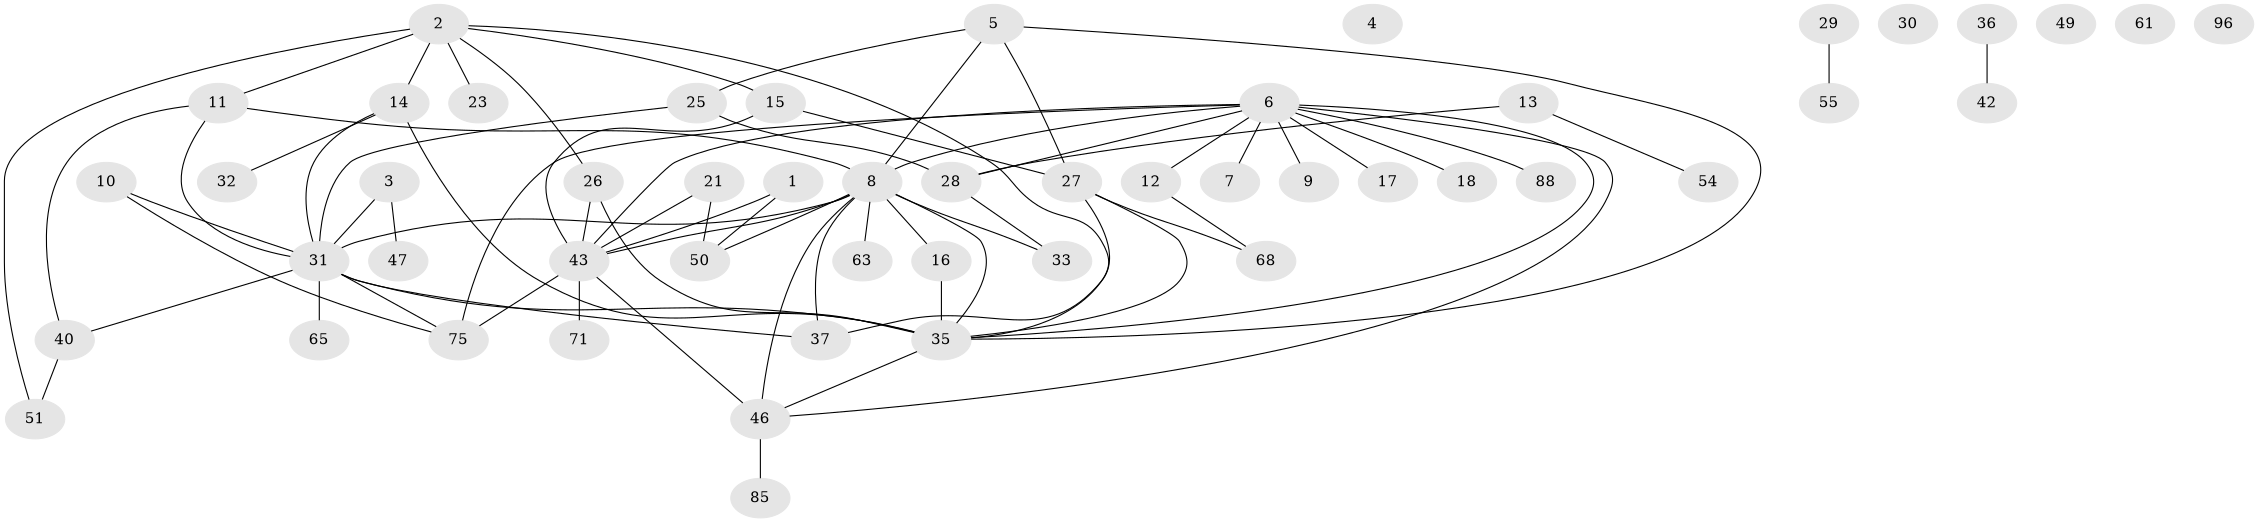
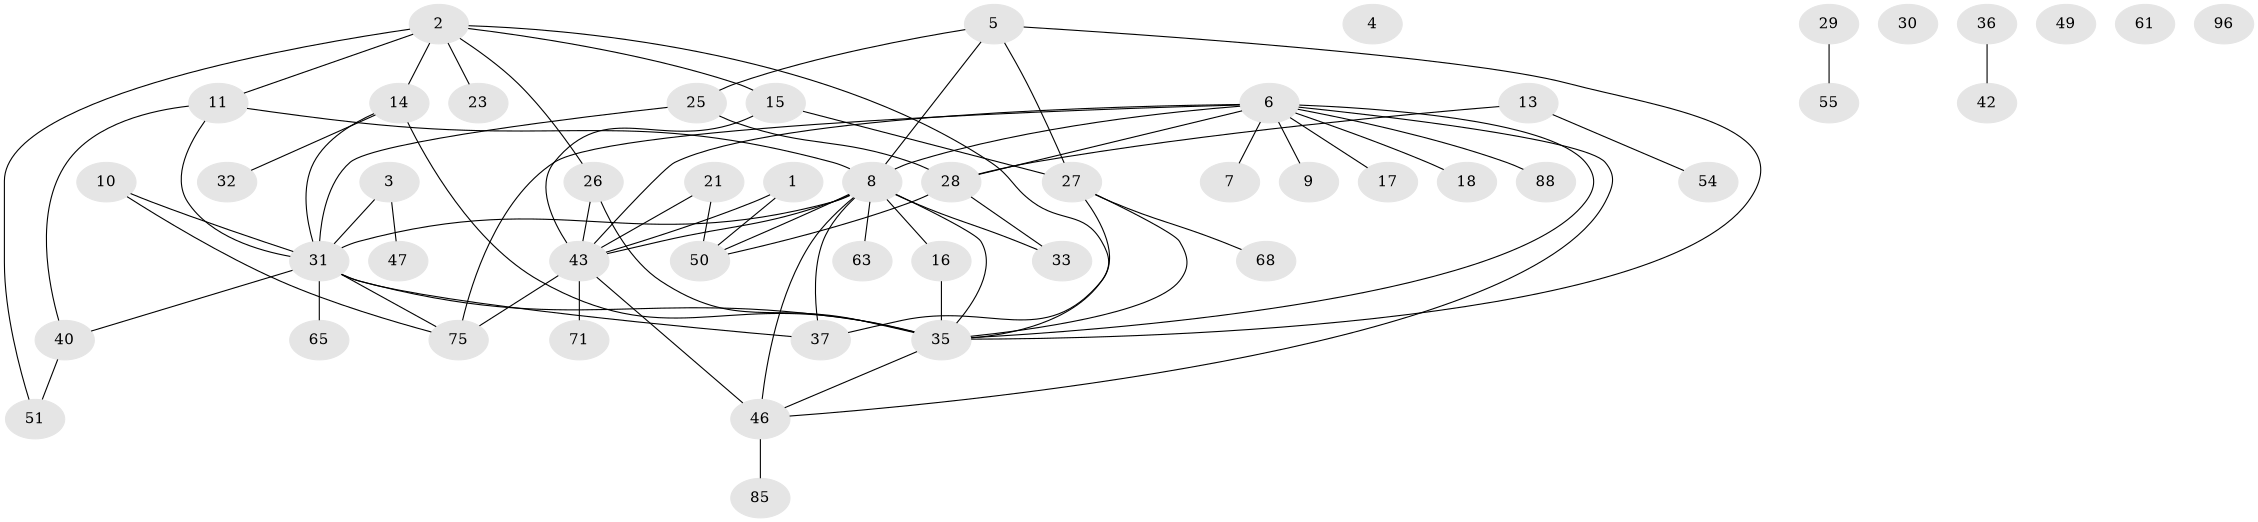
(1151, 182) -> none
none -> (839, 225)
